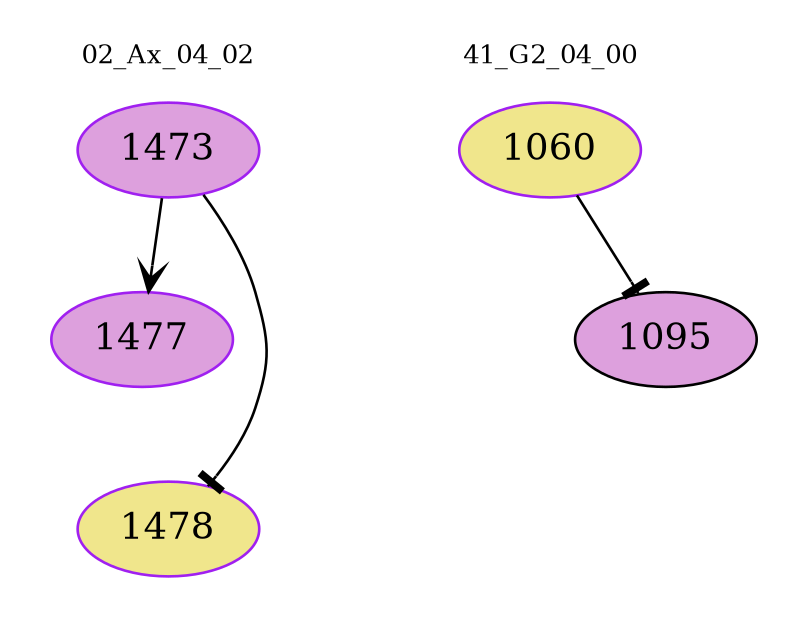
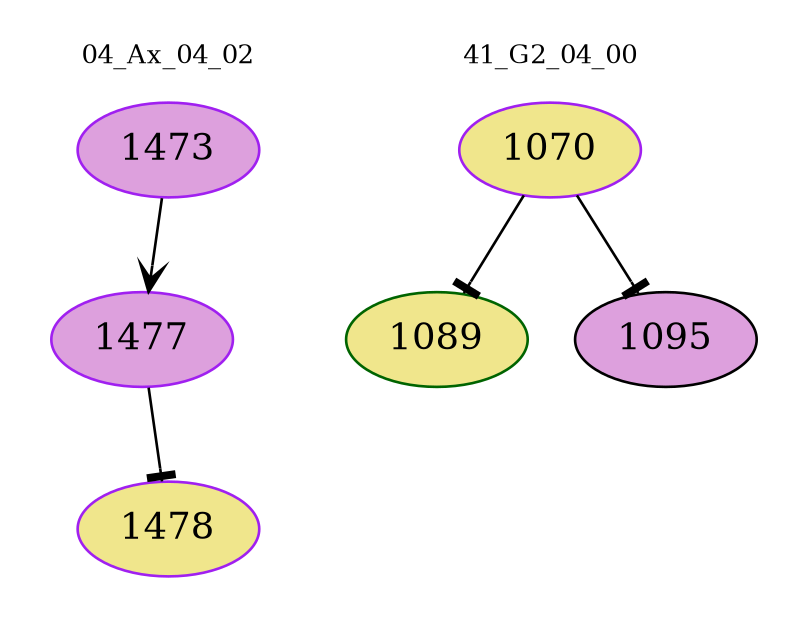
(168, 57) -> (168, 57)
(550, 150) -> (550, 150)
(265, 334) -> (154, 428)
none -> (437, 340)
